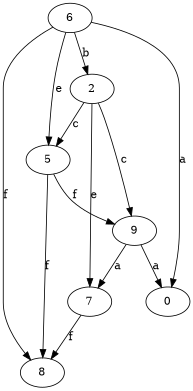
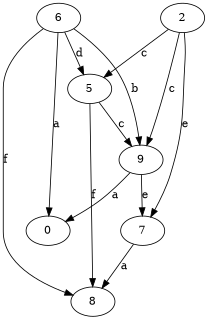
(80, 49) -> (119, 75)
(59, 89) -> (80, 53)
(75, 195) -> (121, 124)
(118, 266) -> (146, 195)
(71, 337) -> (124, 266)
